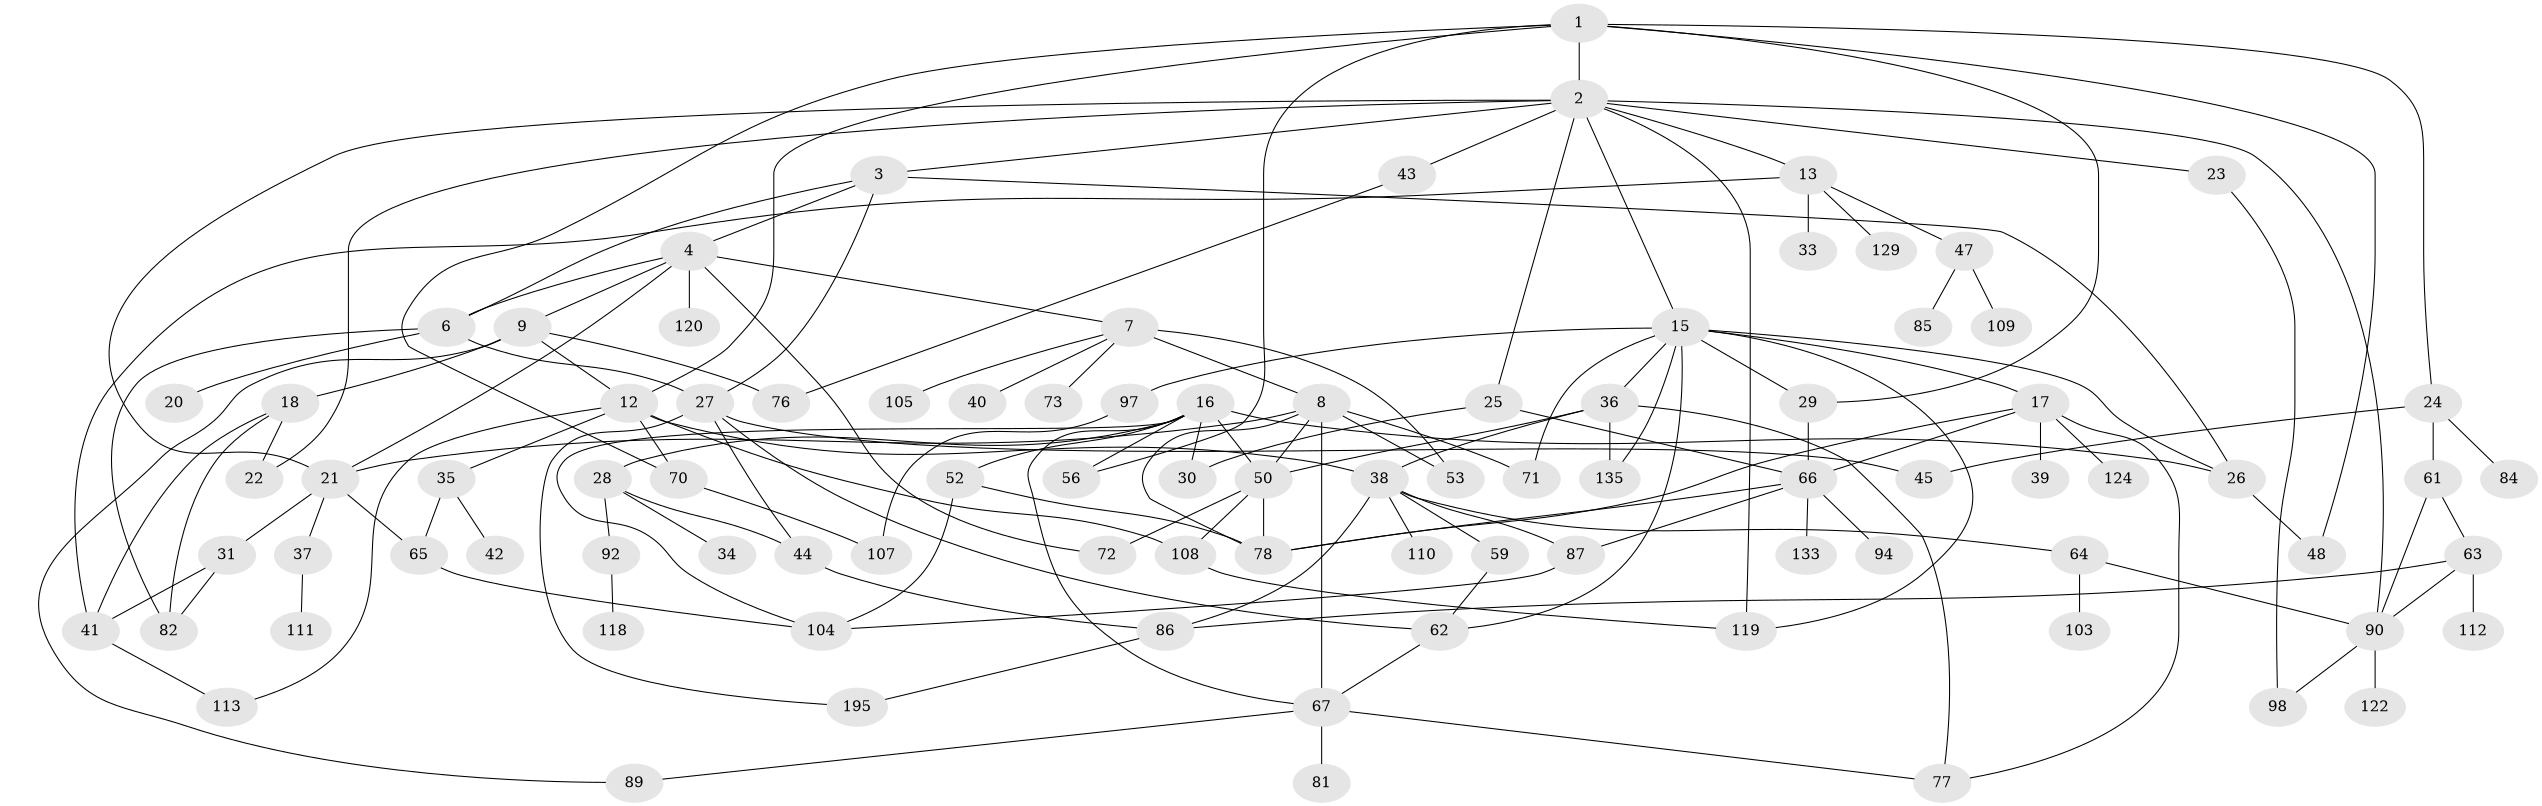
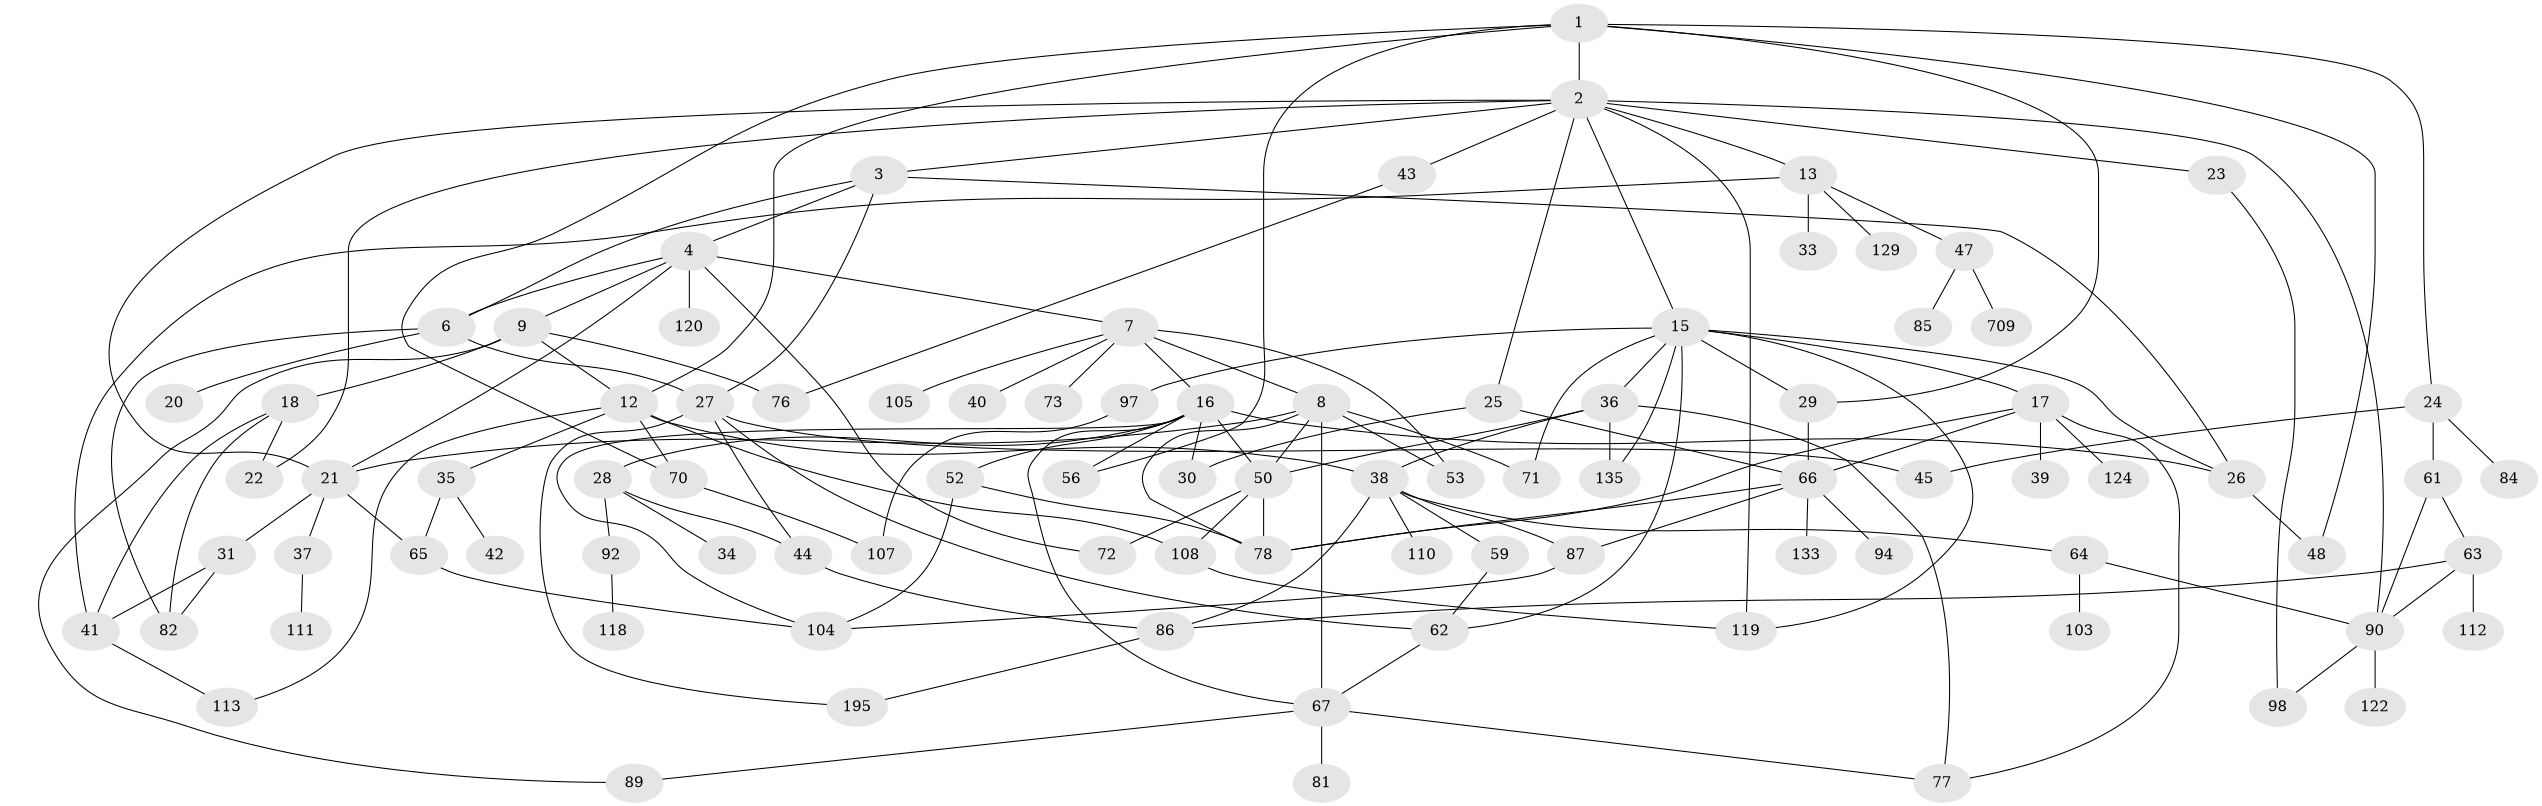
(2001, 327) -> (2001, 327)
none -> (1167, 365)
